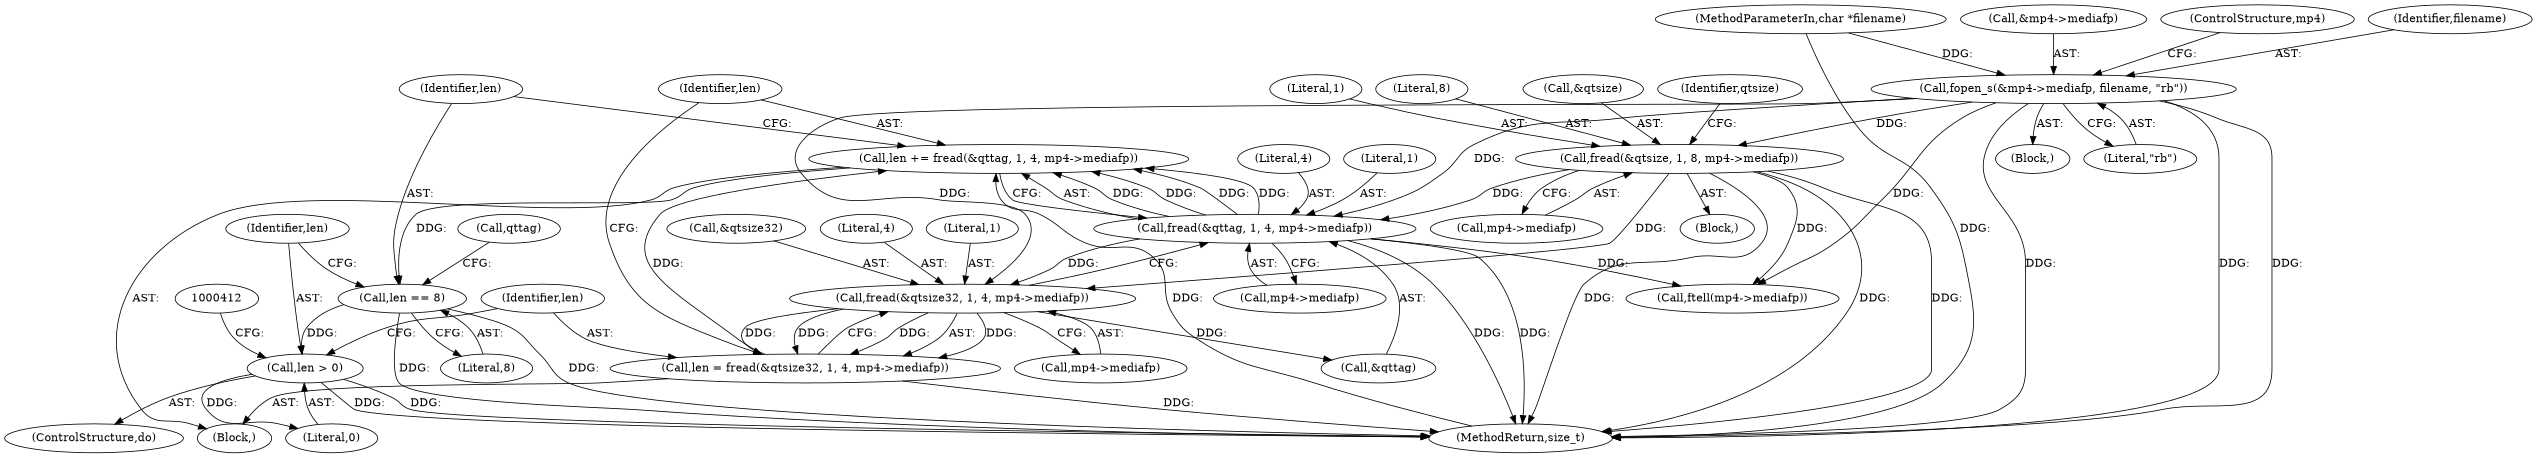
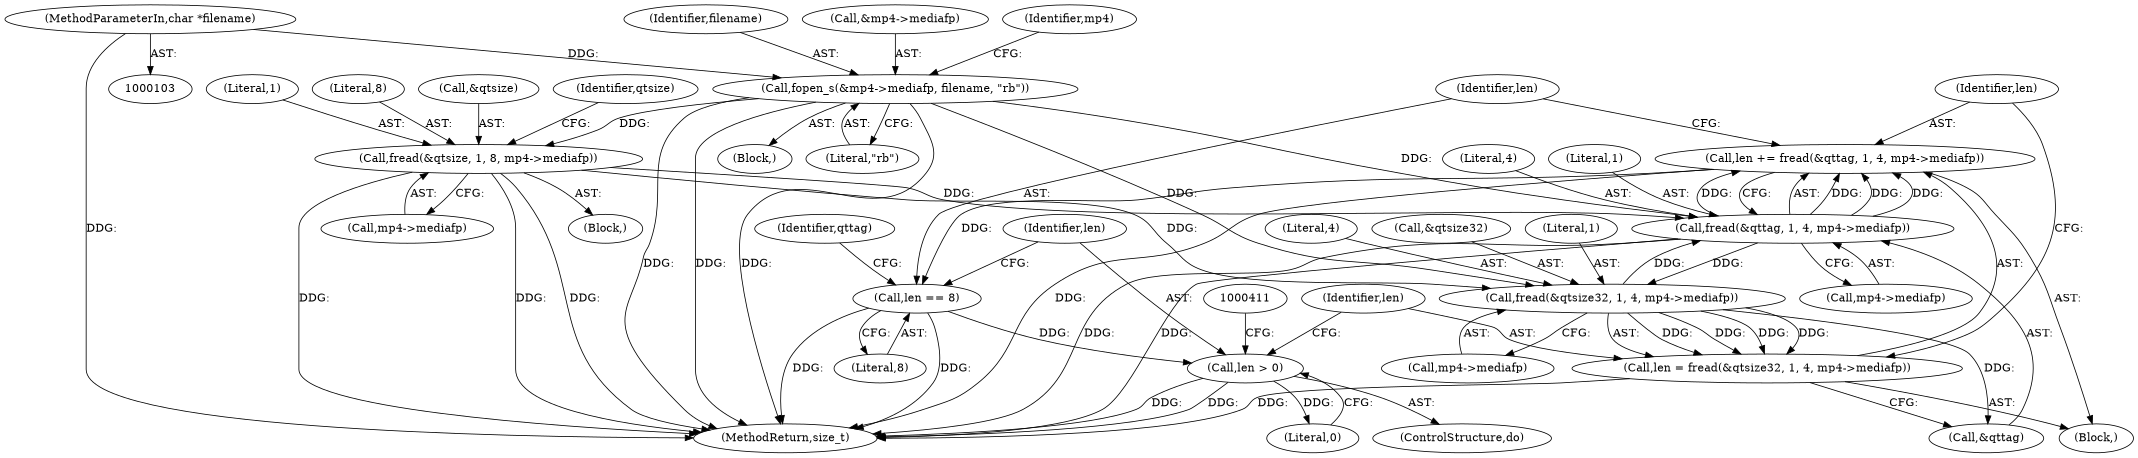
(2257, 19) -> (1070, 19)
none -> (150, 89)
(509, 229) -> (825, 229)
(670, 264) -> (2012, 264)
(1165, 264) -> (1671, 264)
(217, 299) -> (1245, 299)
(1732, 299) -> none
(846, 329) -> (1877, 403)
(1212, 348) -> (1296, 208)
(324, 403) -> (1361, 403)
